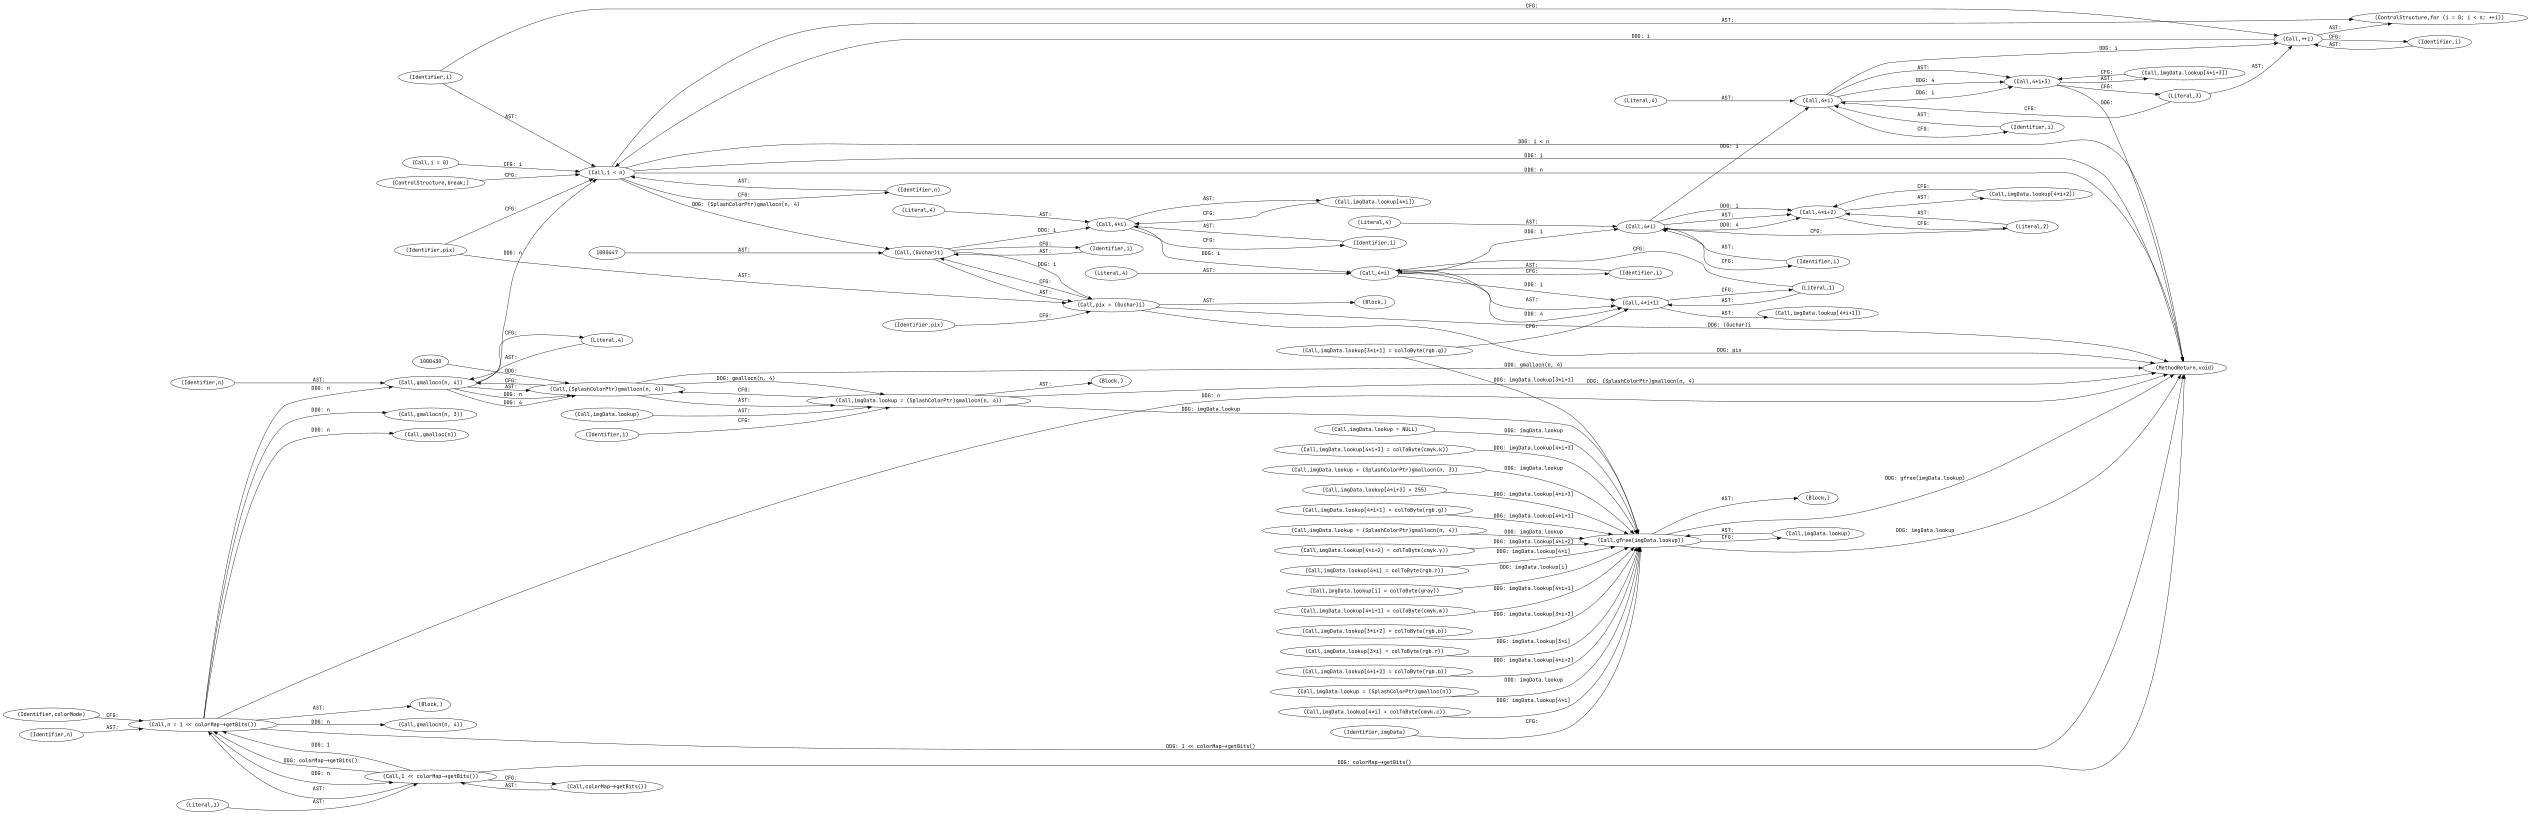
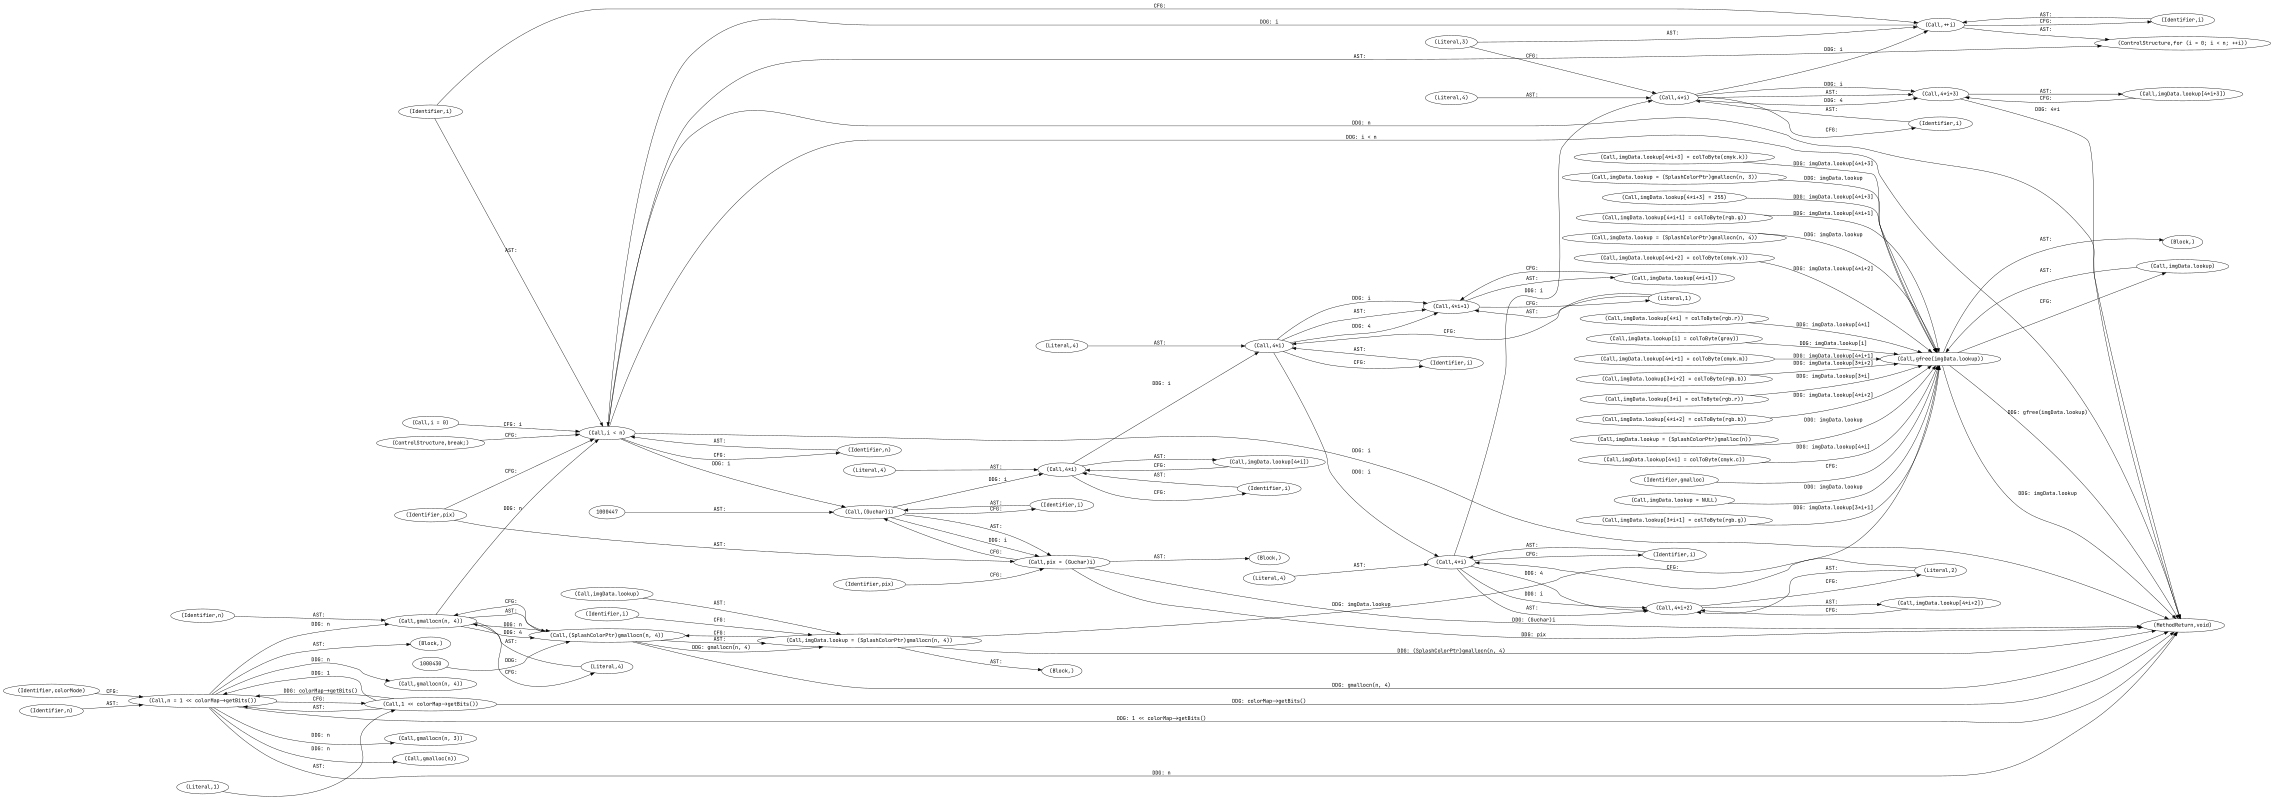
(2106, 90) -> none
(2109, 103) -> (2048, 110)
(746, 205) -> (721, 464)
(1542, 336) -> (1542, 271)
(1375, 732) -> (1674, 480)
(321, 774) -> (321, 699)
(607, 787) -> none
